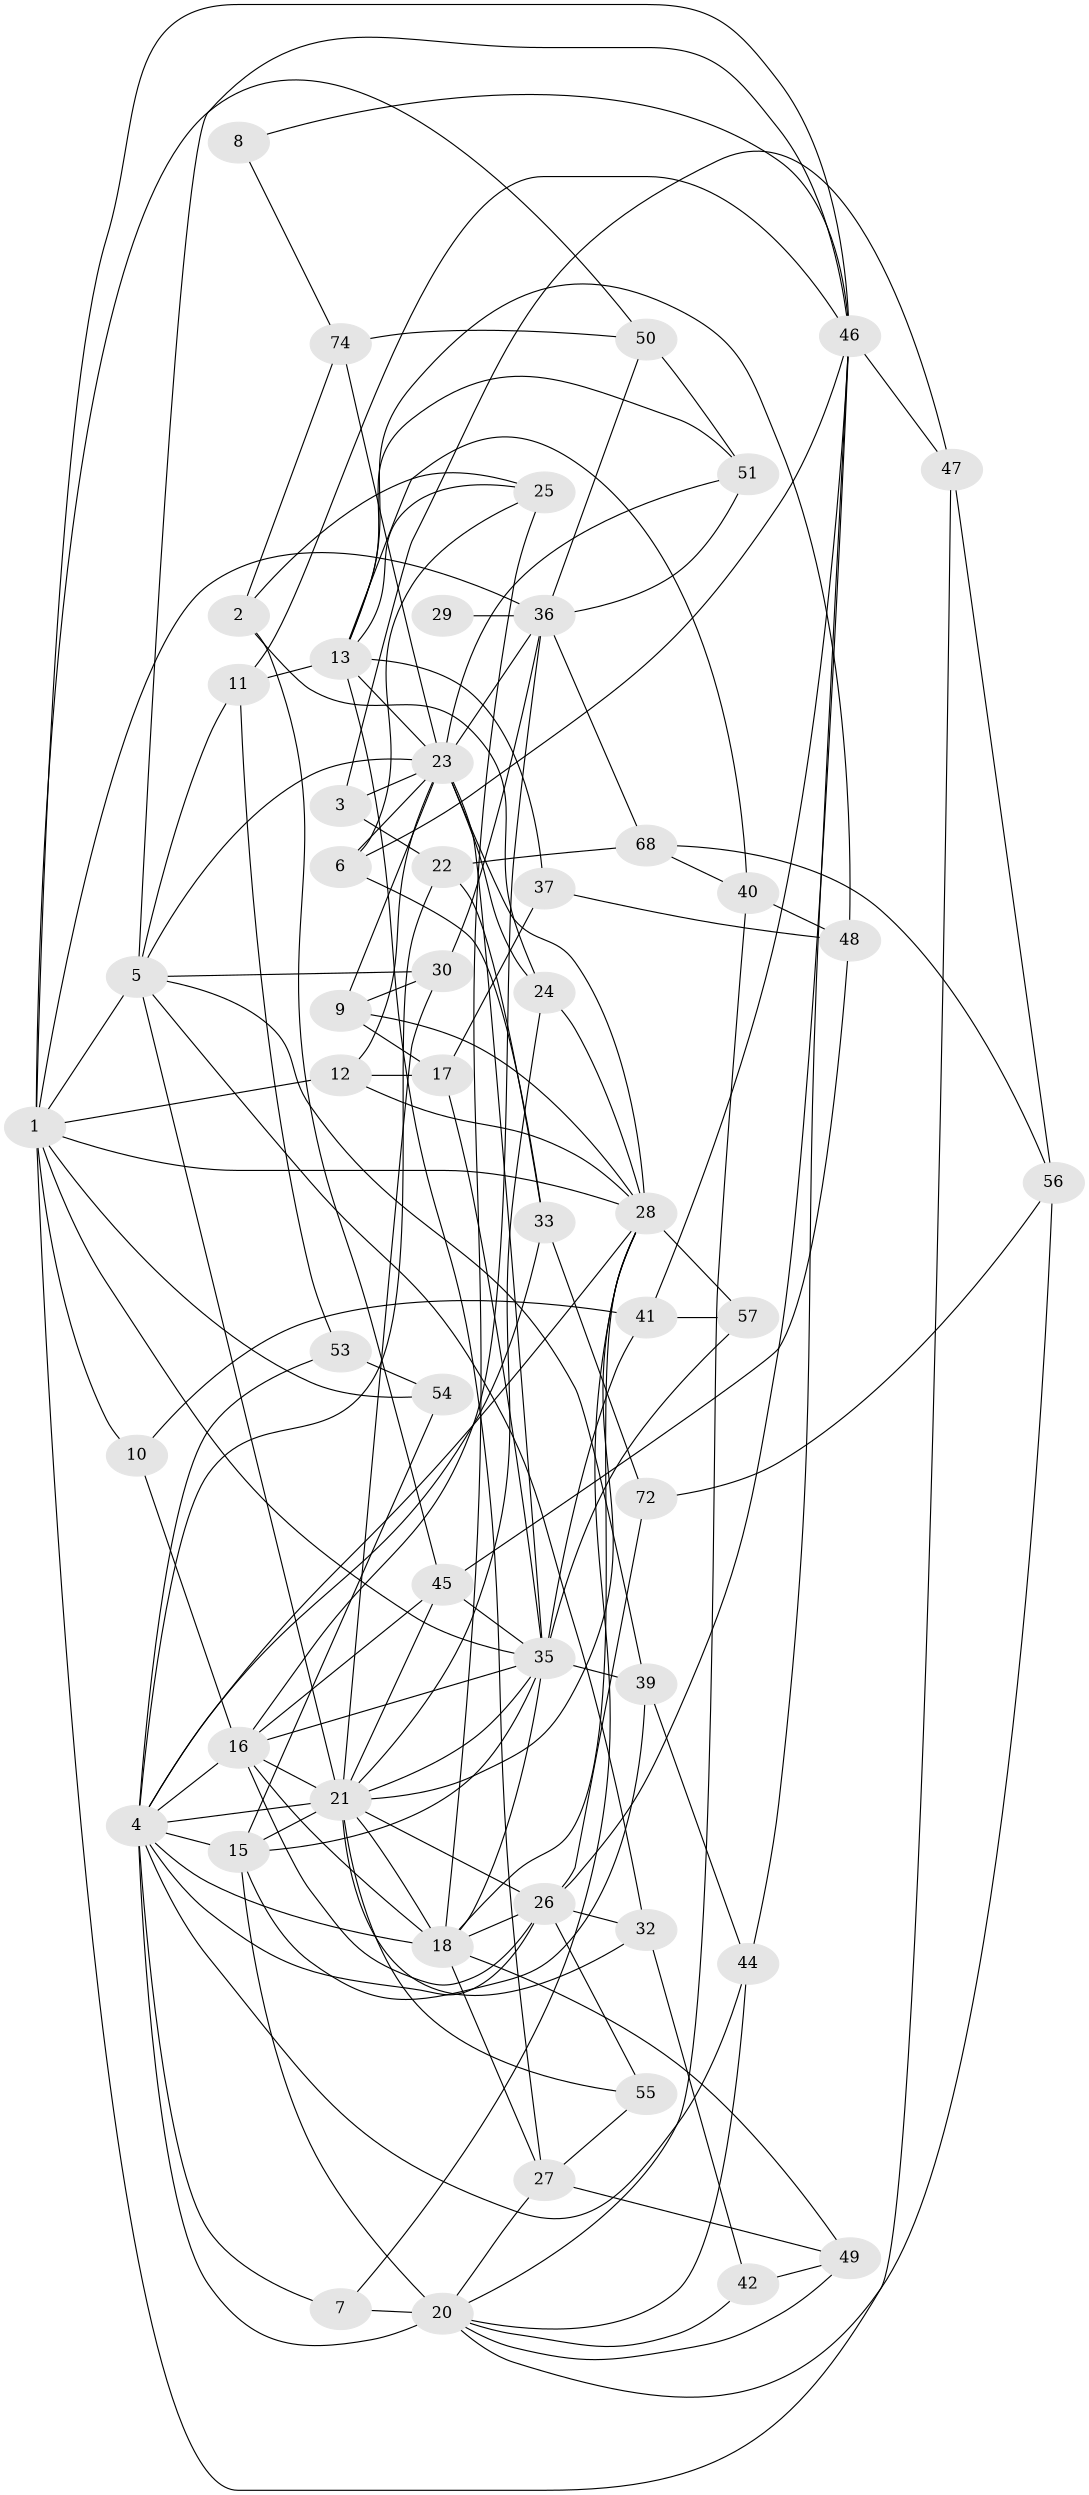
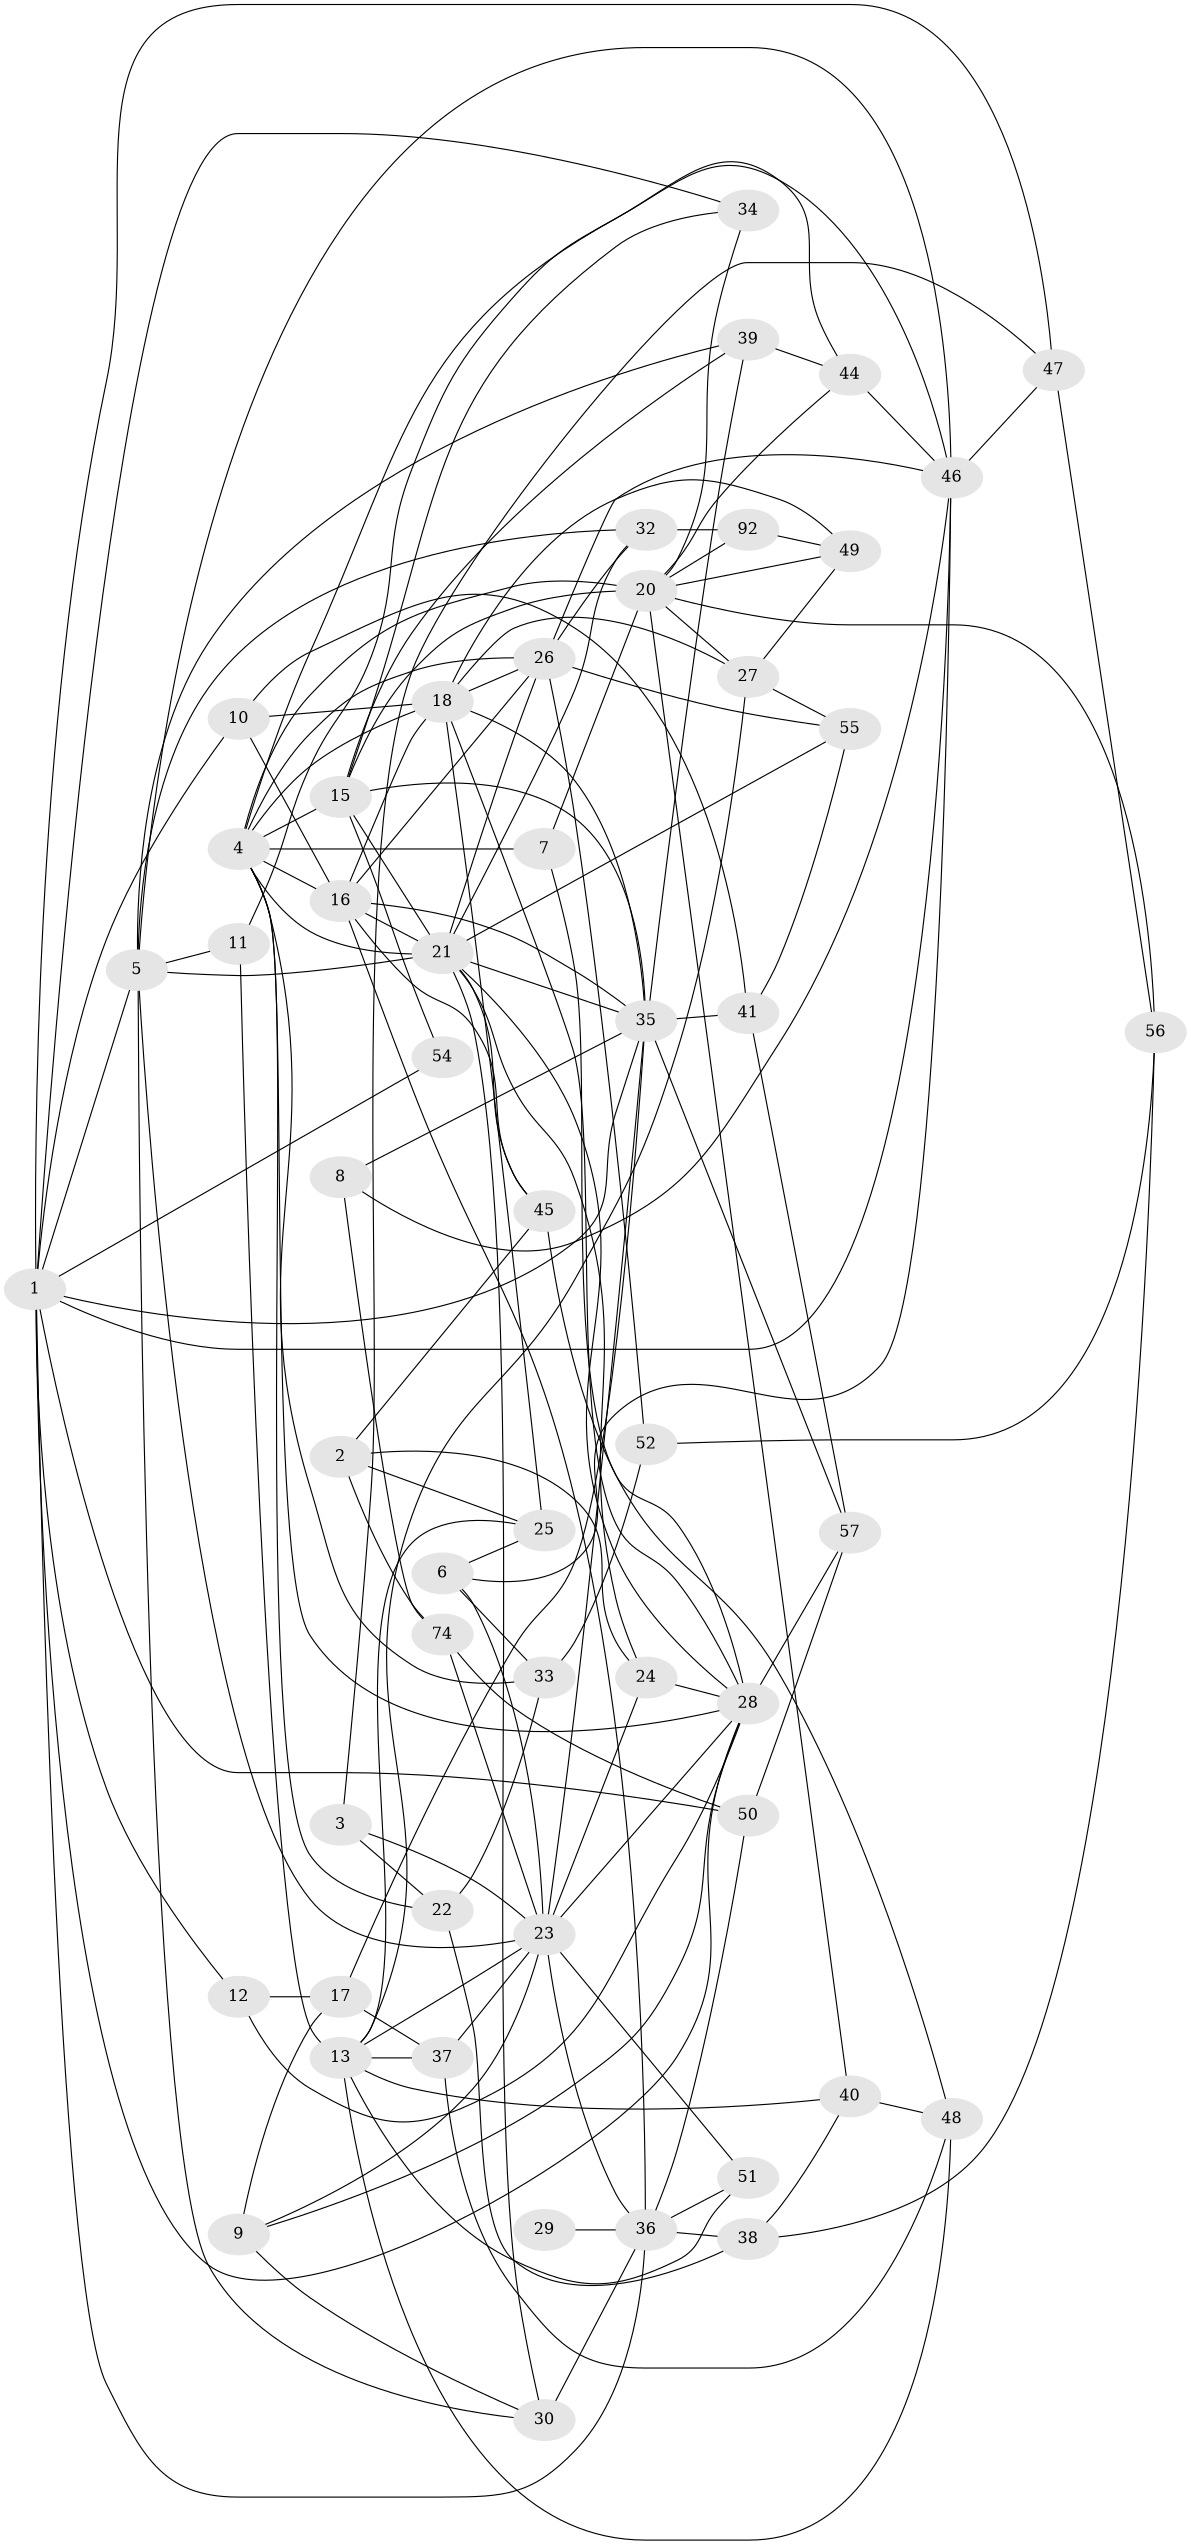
none -> (748, 211)
(699, 406) -> (800, 1674)
(796, 837) -> (810, 874)
(646, 846) -> (748, 2239)
(398, 922) -> (494, 1996)
(341, 1352) -> none
(646, 1499) -> (646, 1444)
(491, 1619) -> (506, 1093)
(395, 1872) -> (355, 709)
(748, 2284) -> (748, 530)
